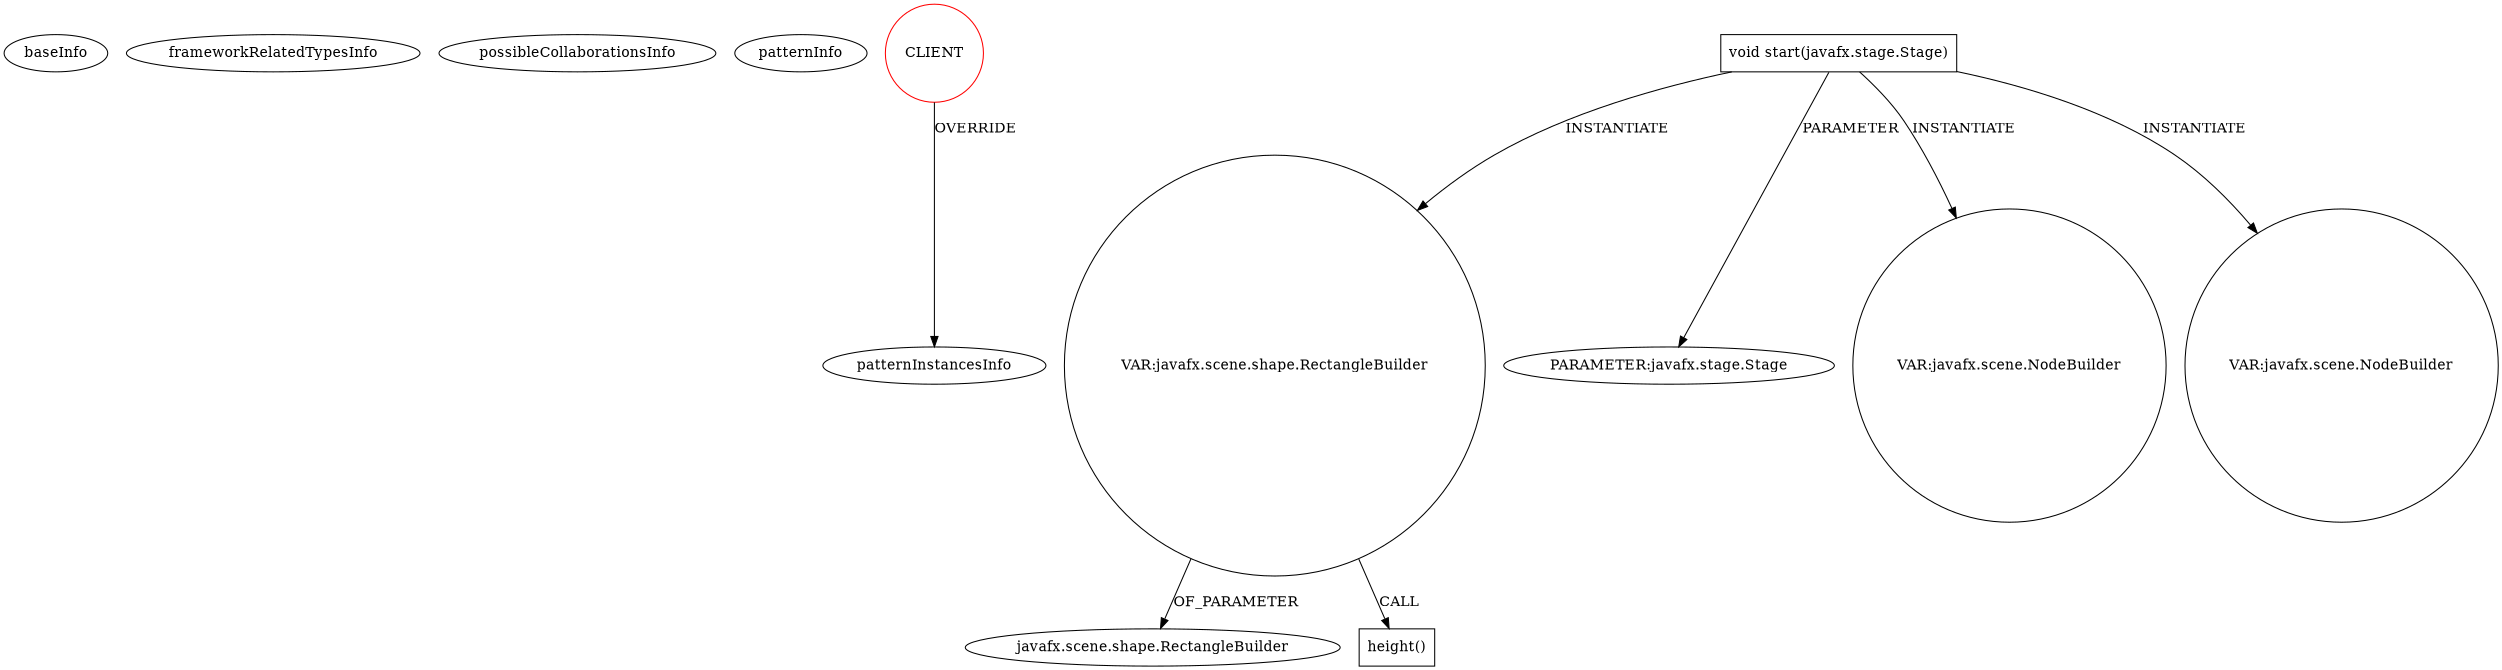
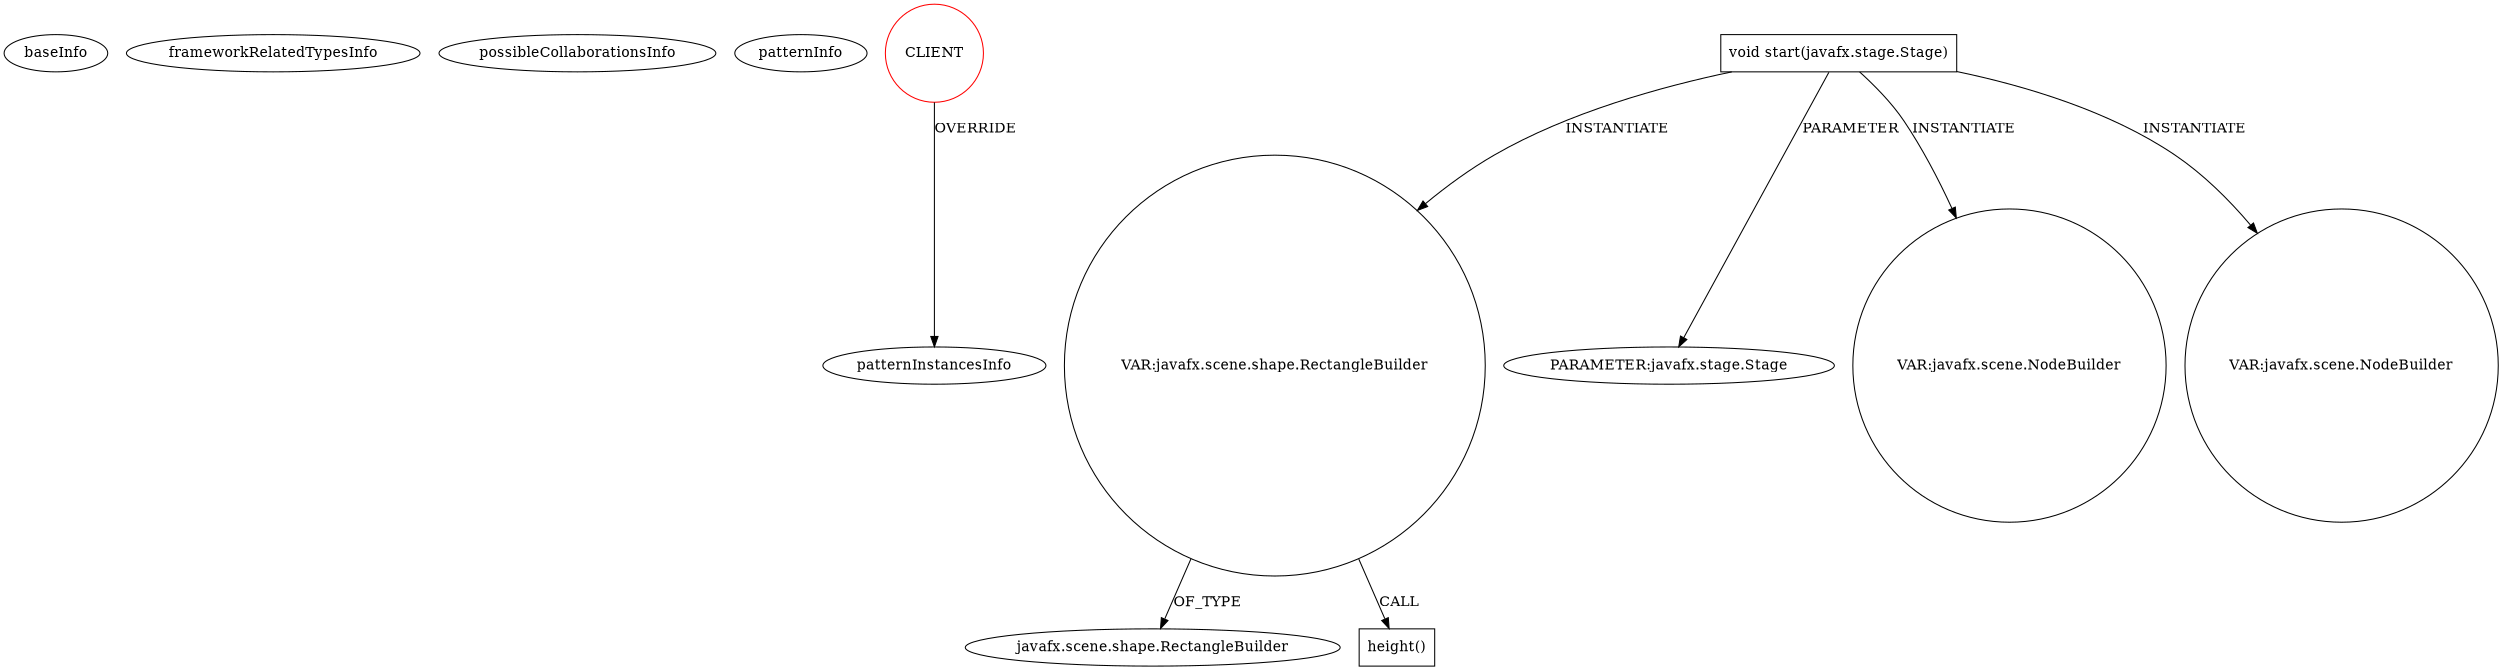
(1236, 602) -> (1208, 602)
